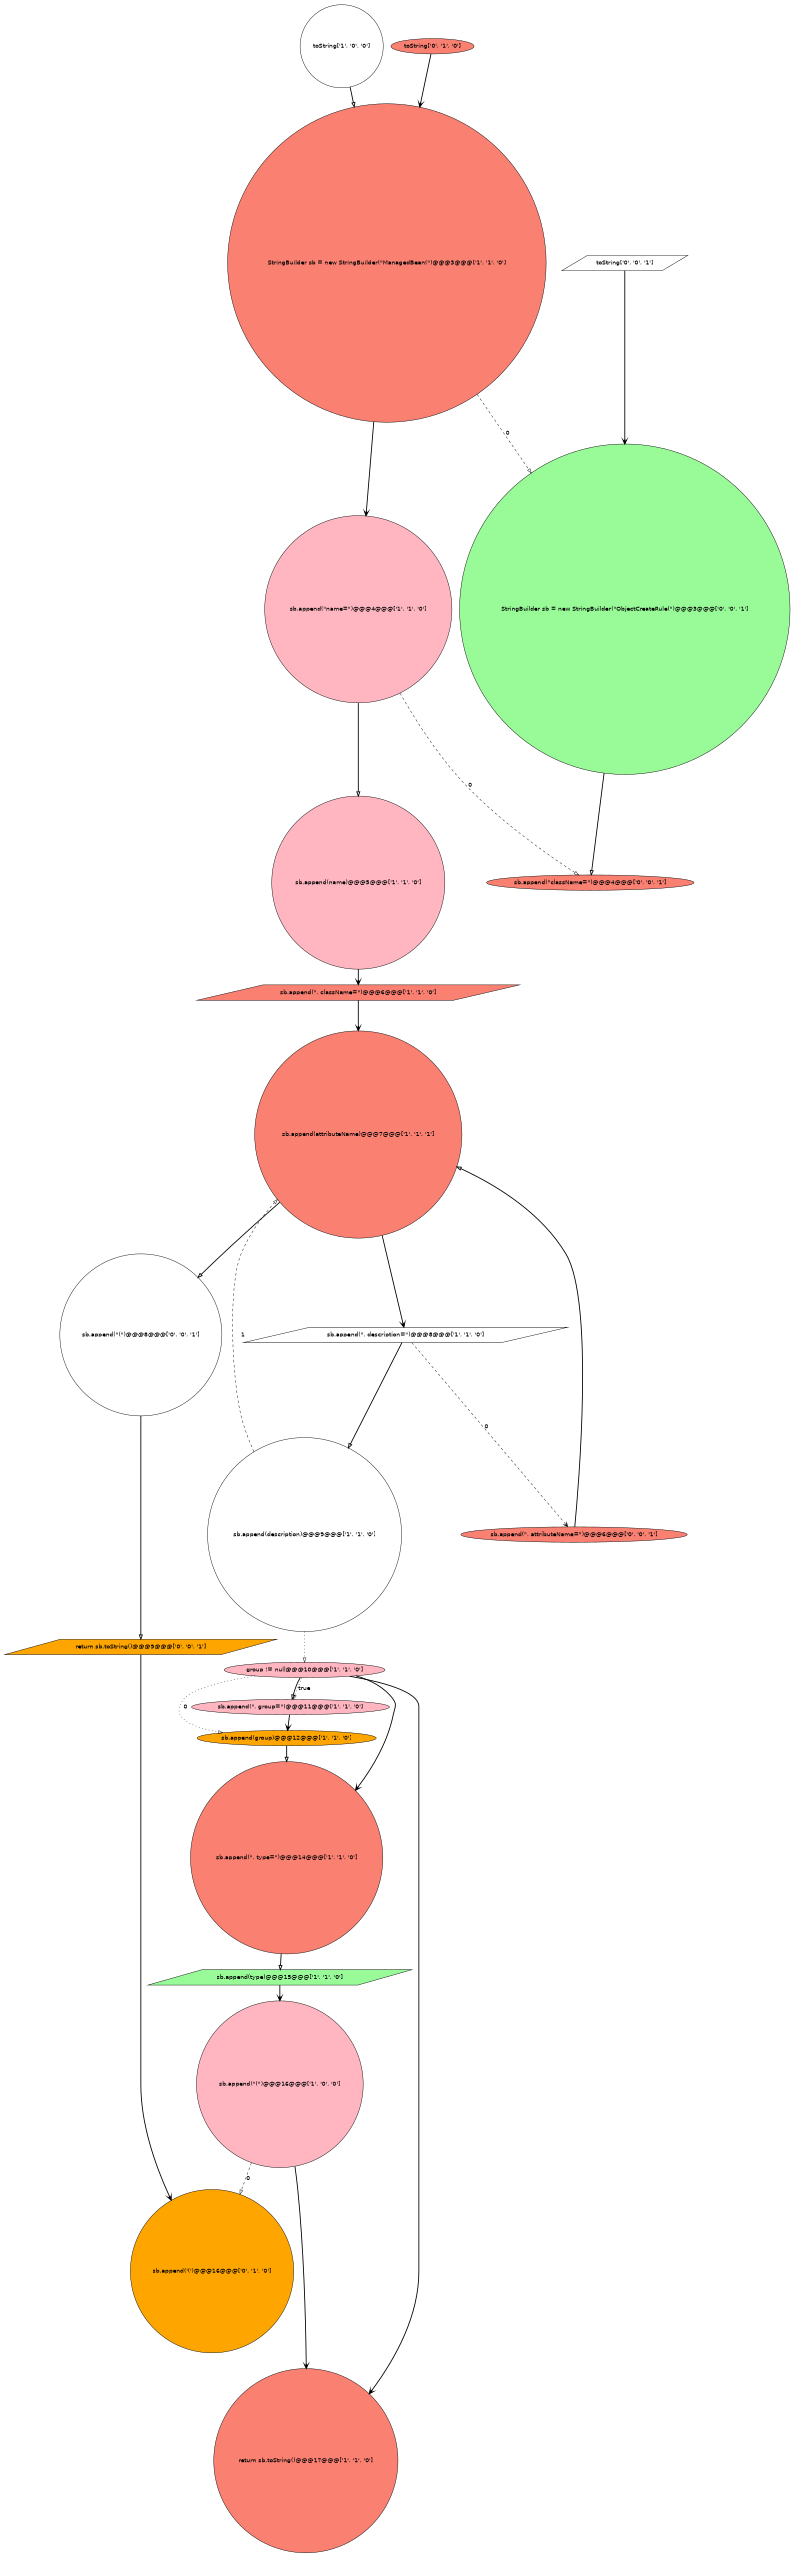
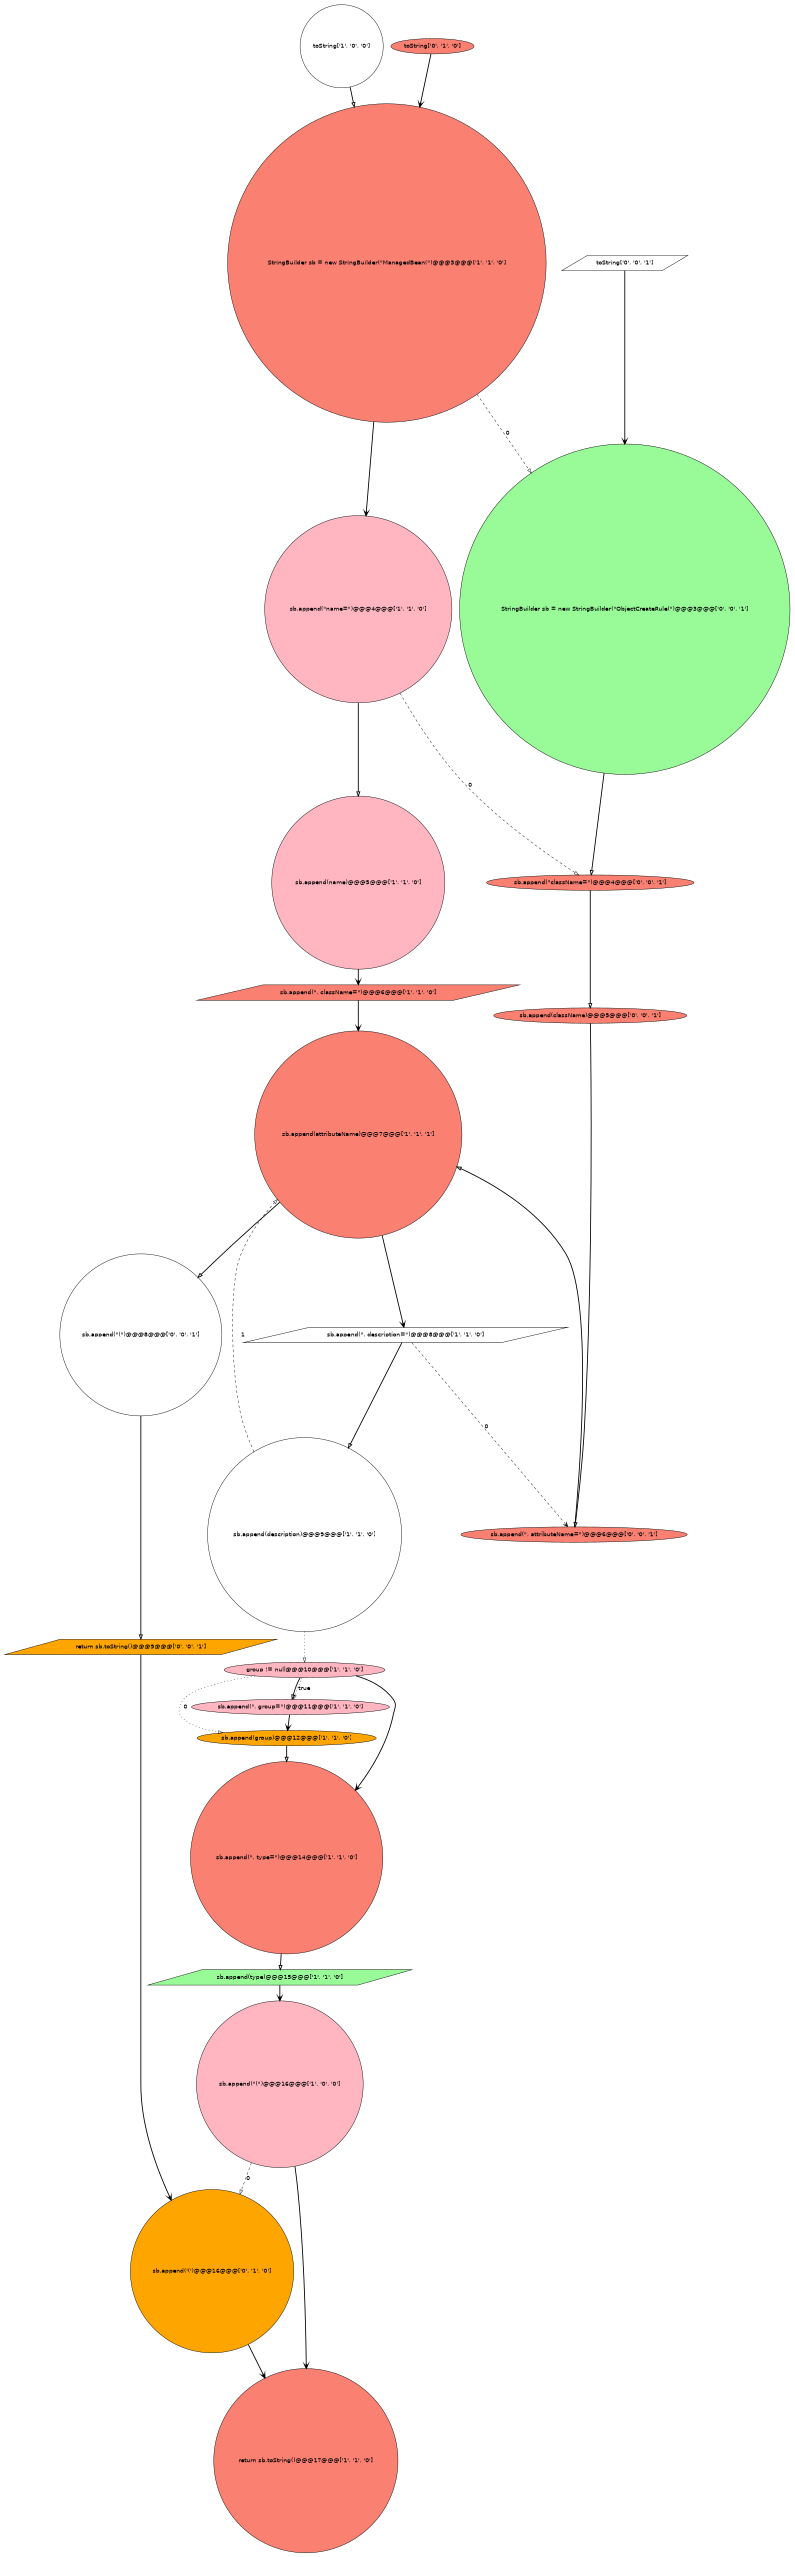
none -> (590, 1016)
(419, 2015) -> (256, 2359)
